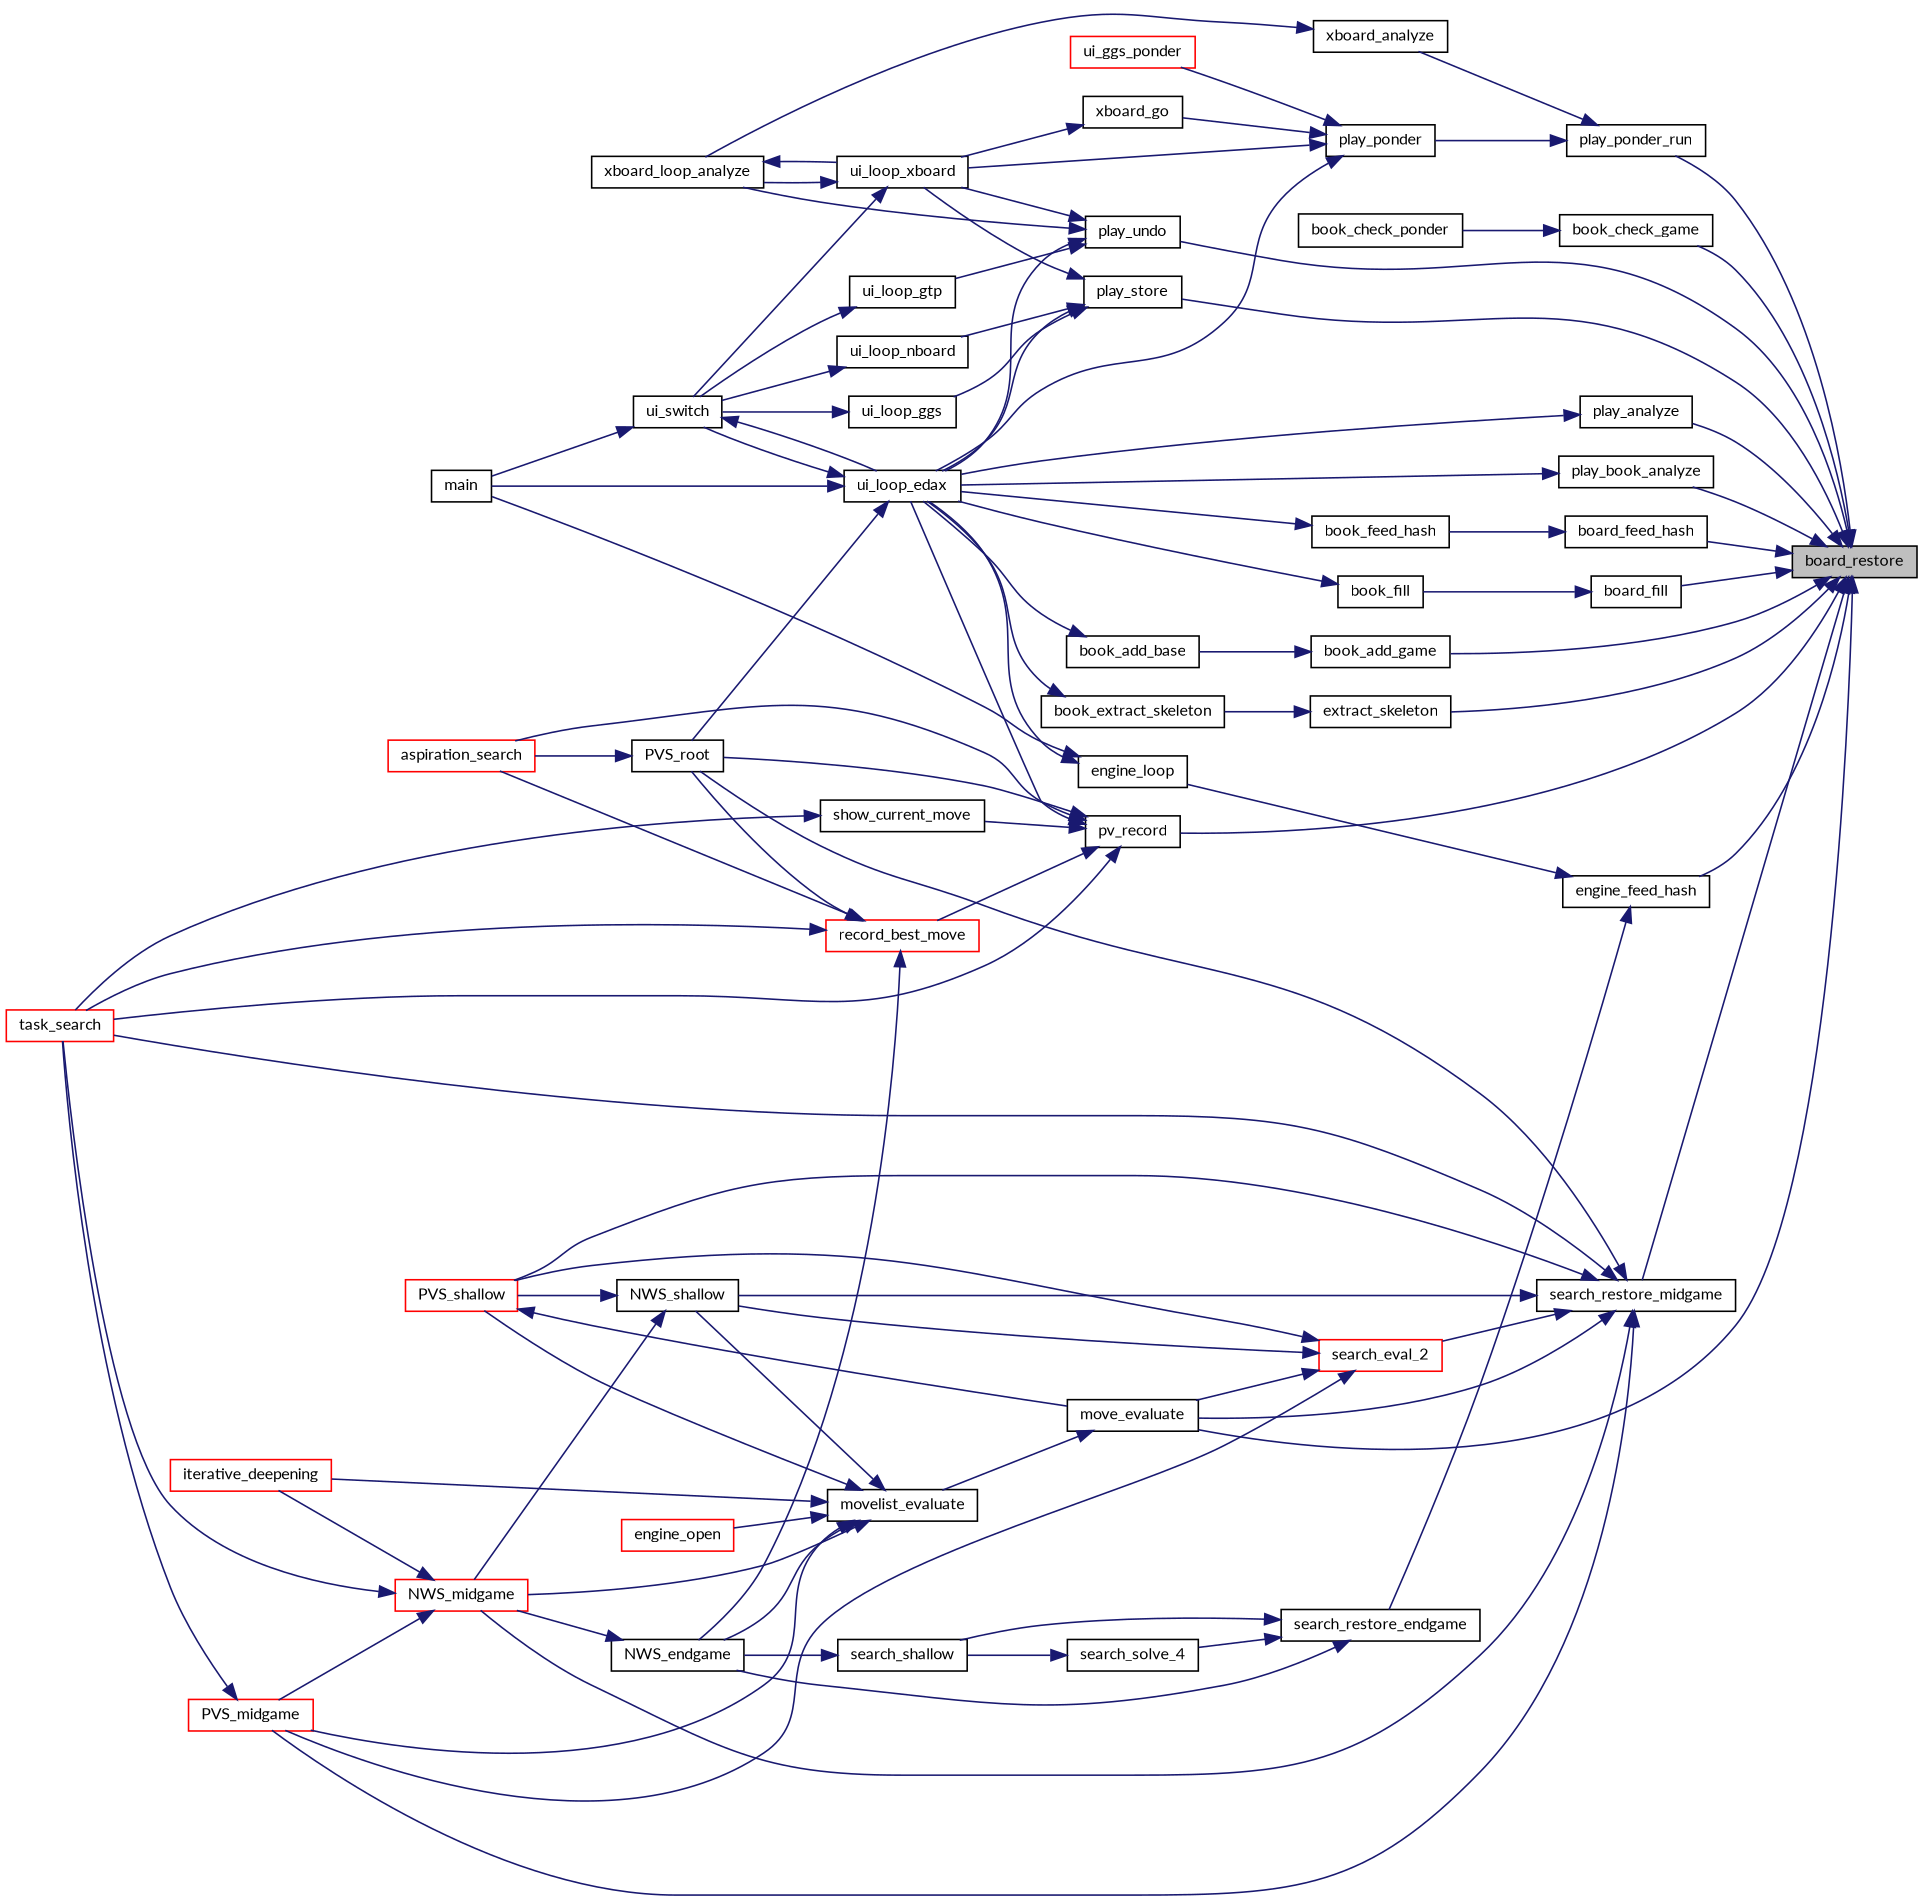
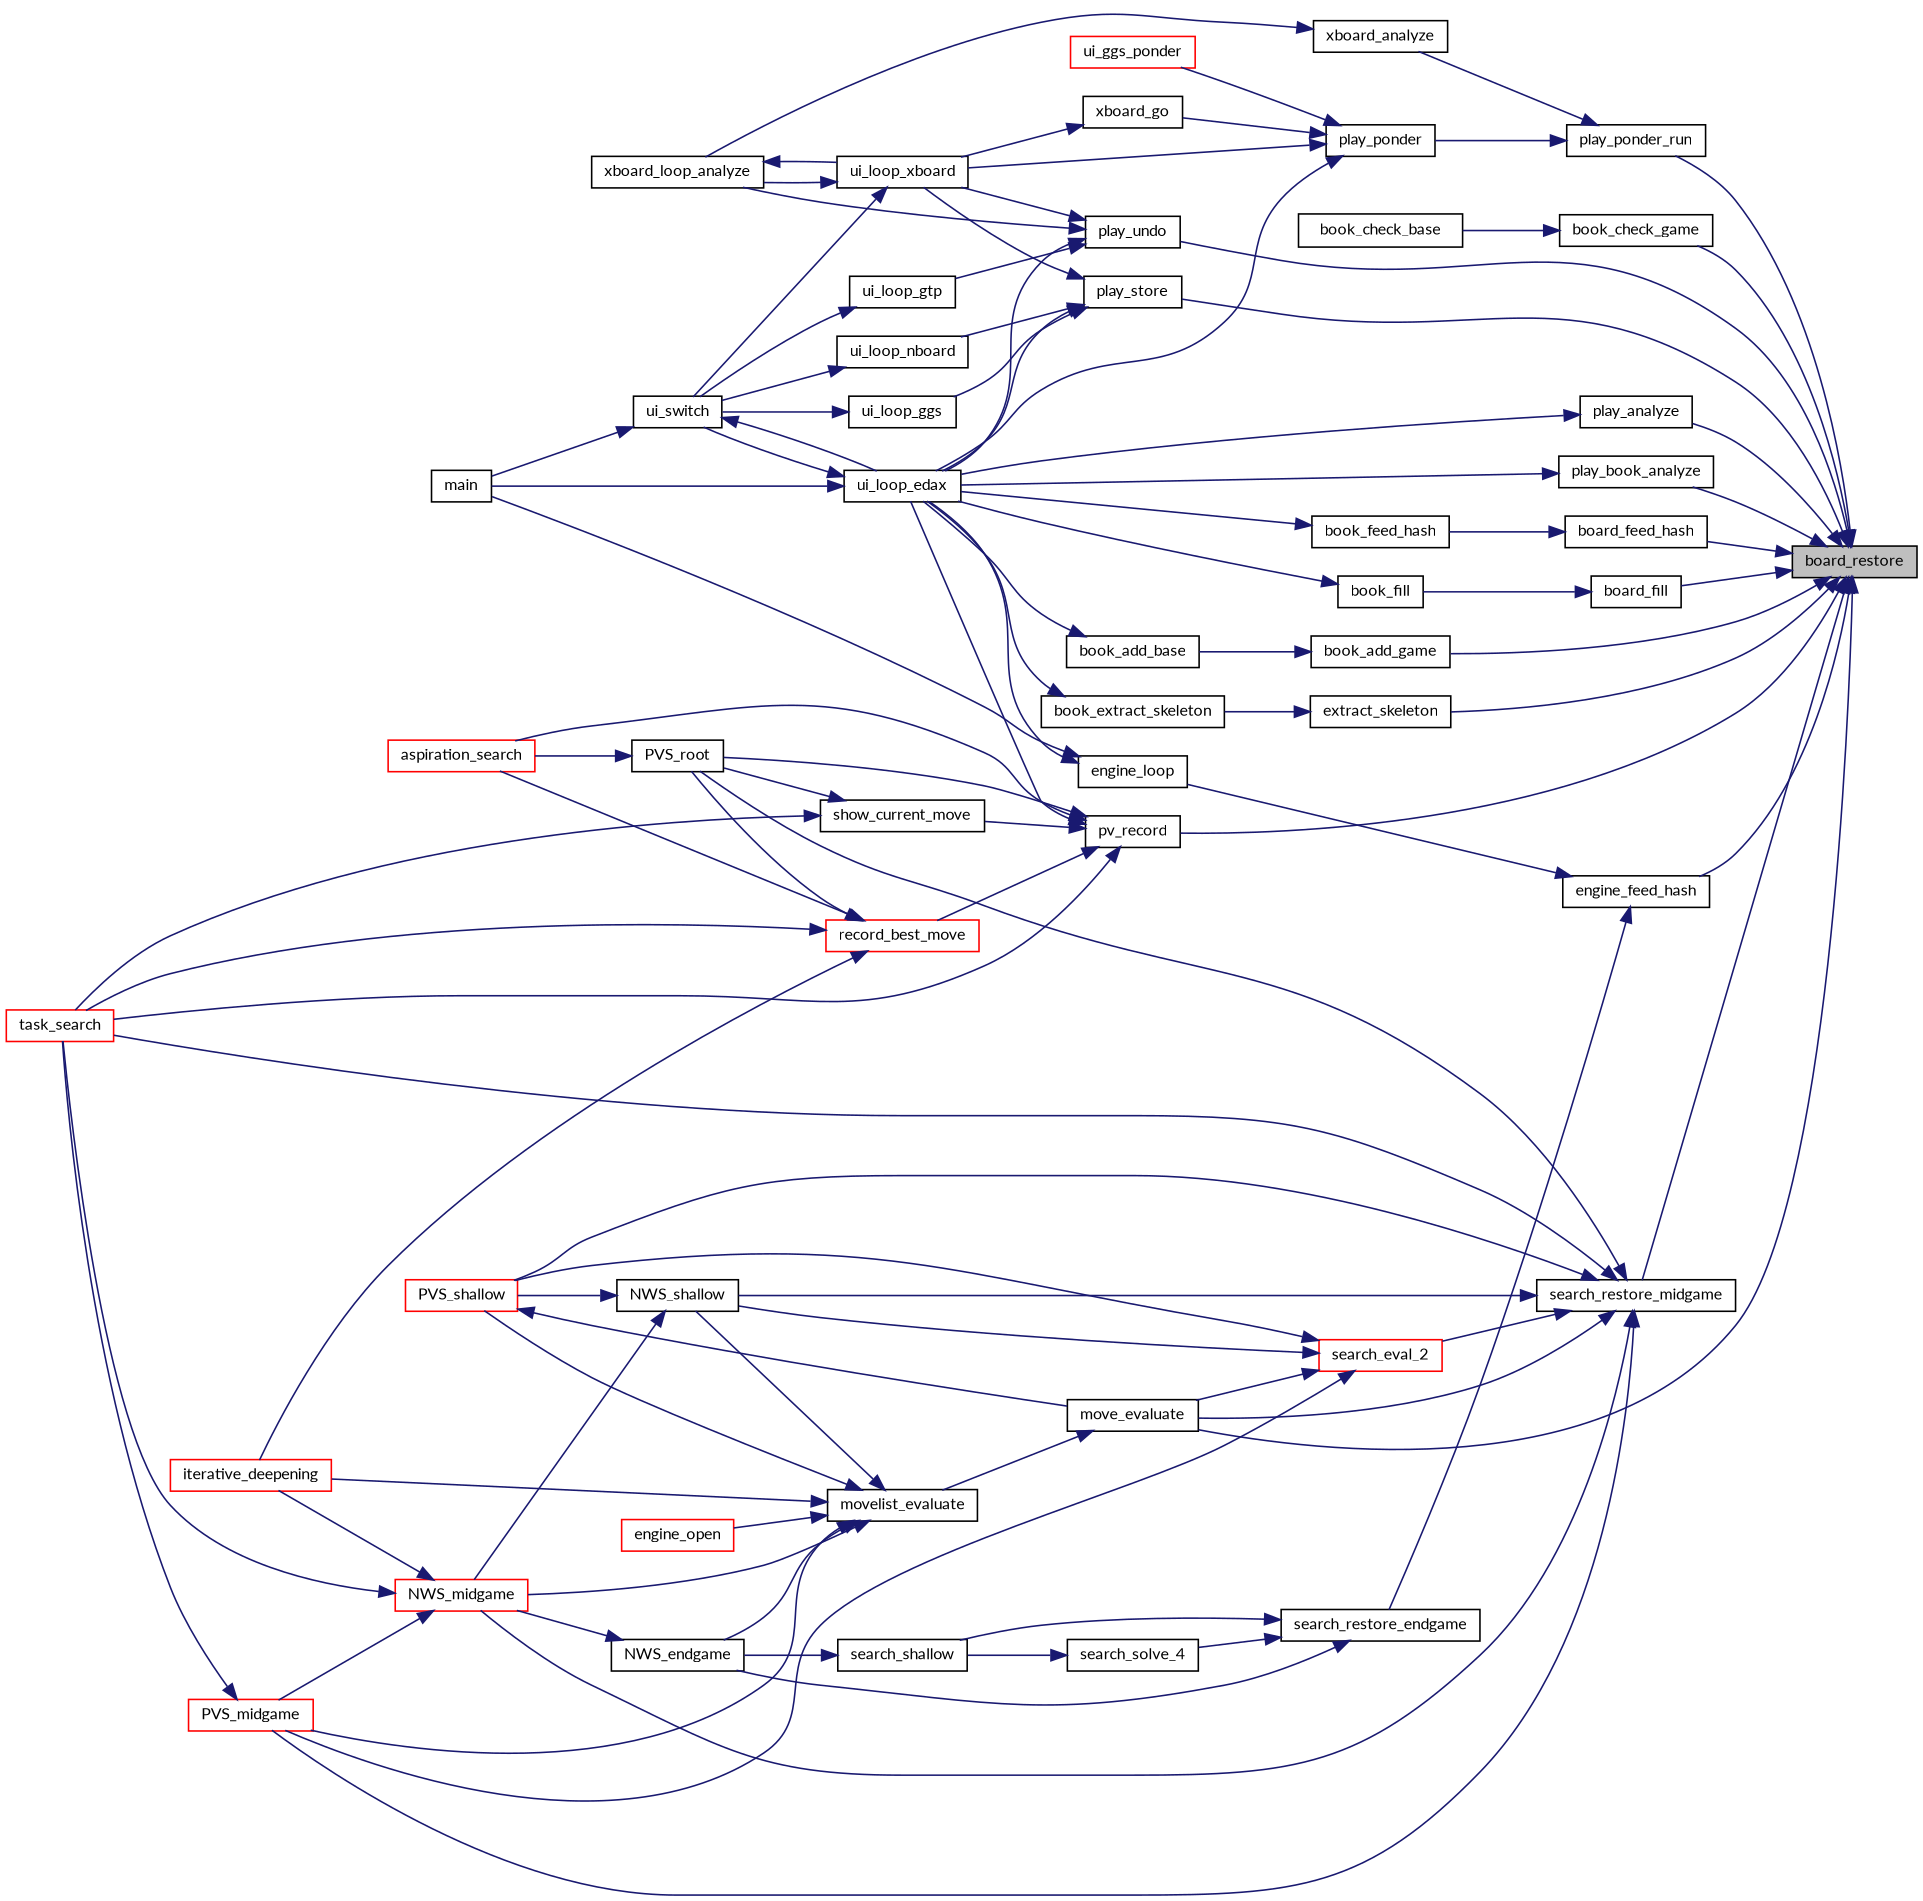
(1381, 231) -> (1381, 231)
(785, 628) -> (777, 782)
(846, 1339) -> (512, 1160)
